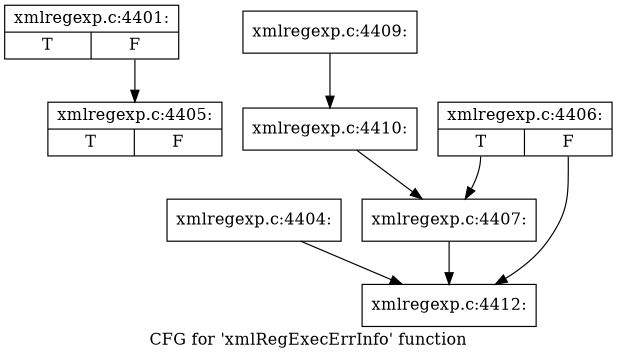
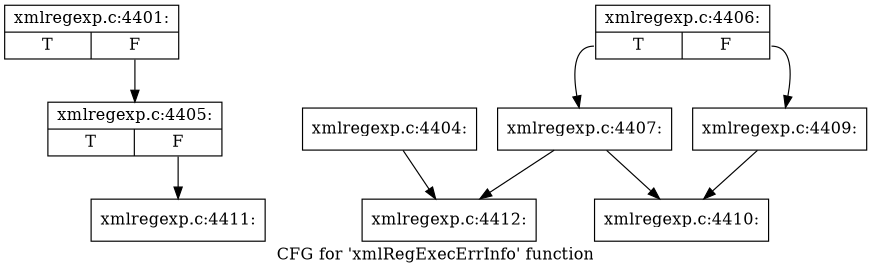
(385, 171) -> (629, 171)
none -> (178, 220)
(556, 227) -> (790, 66)
